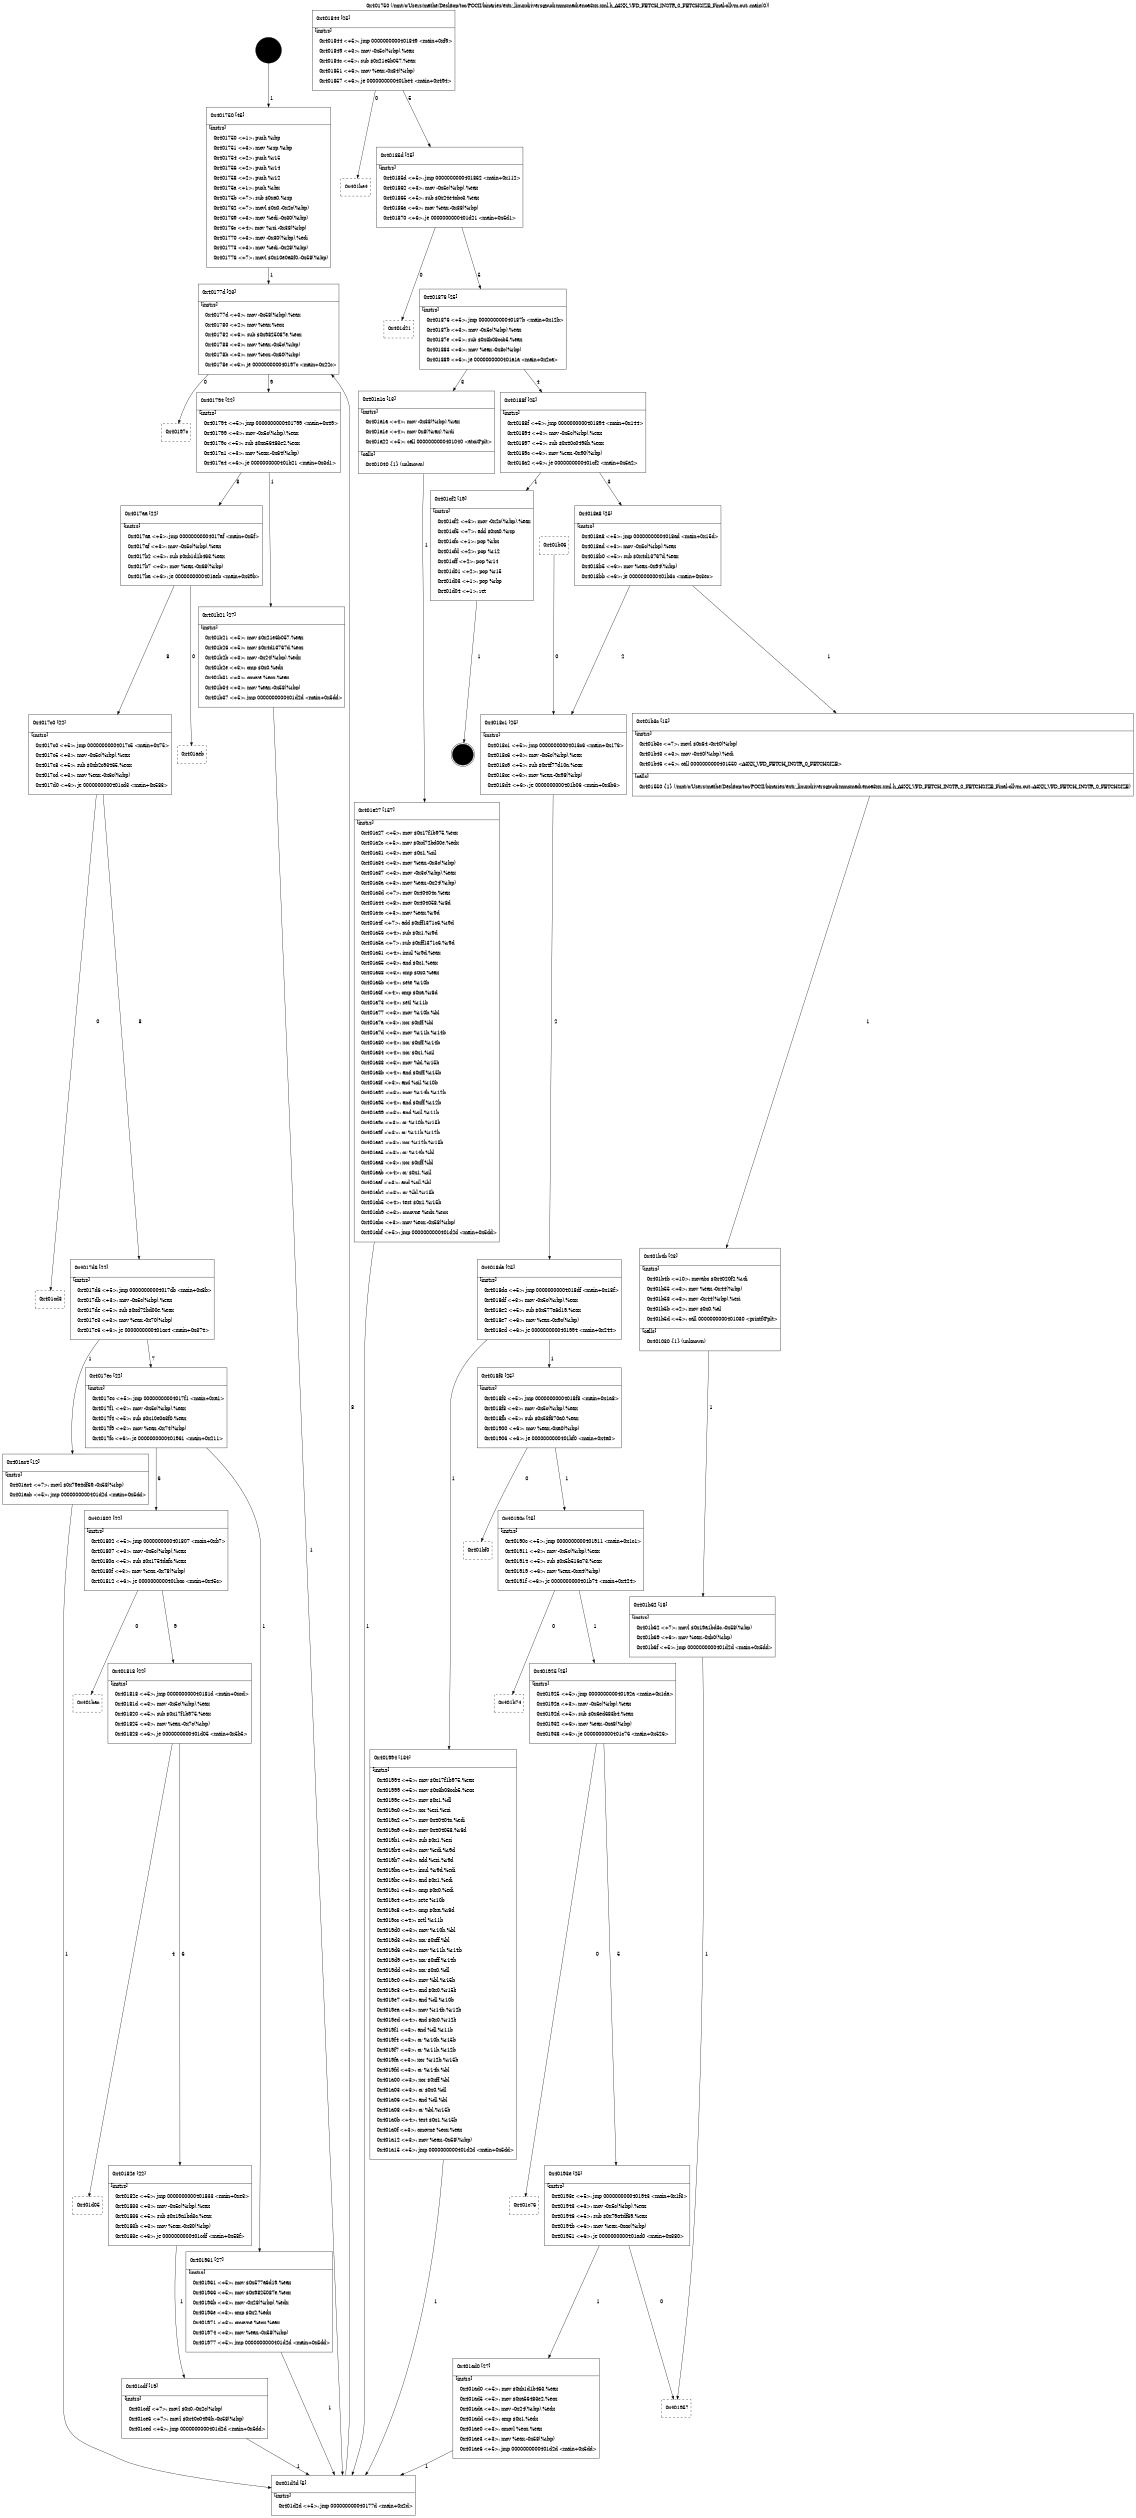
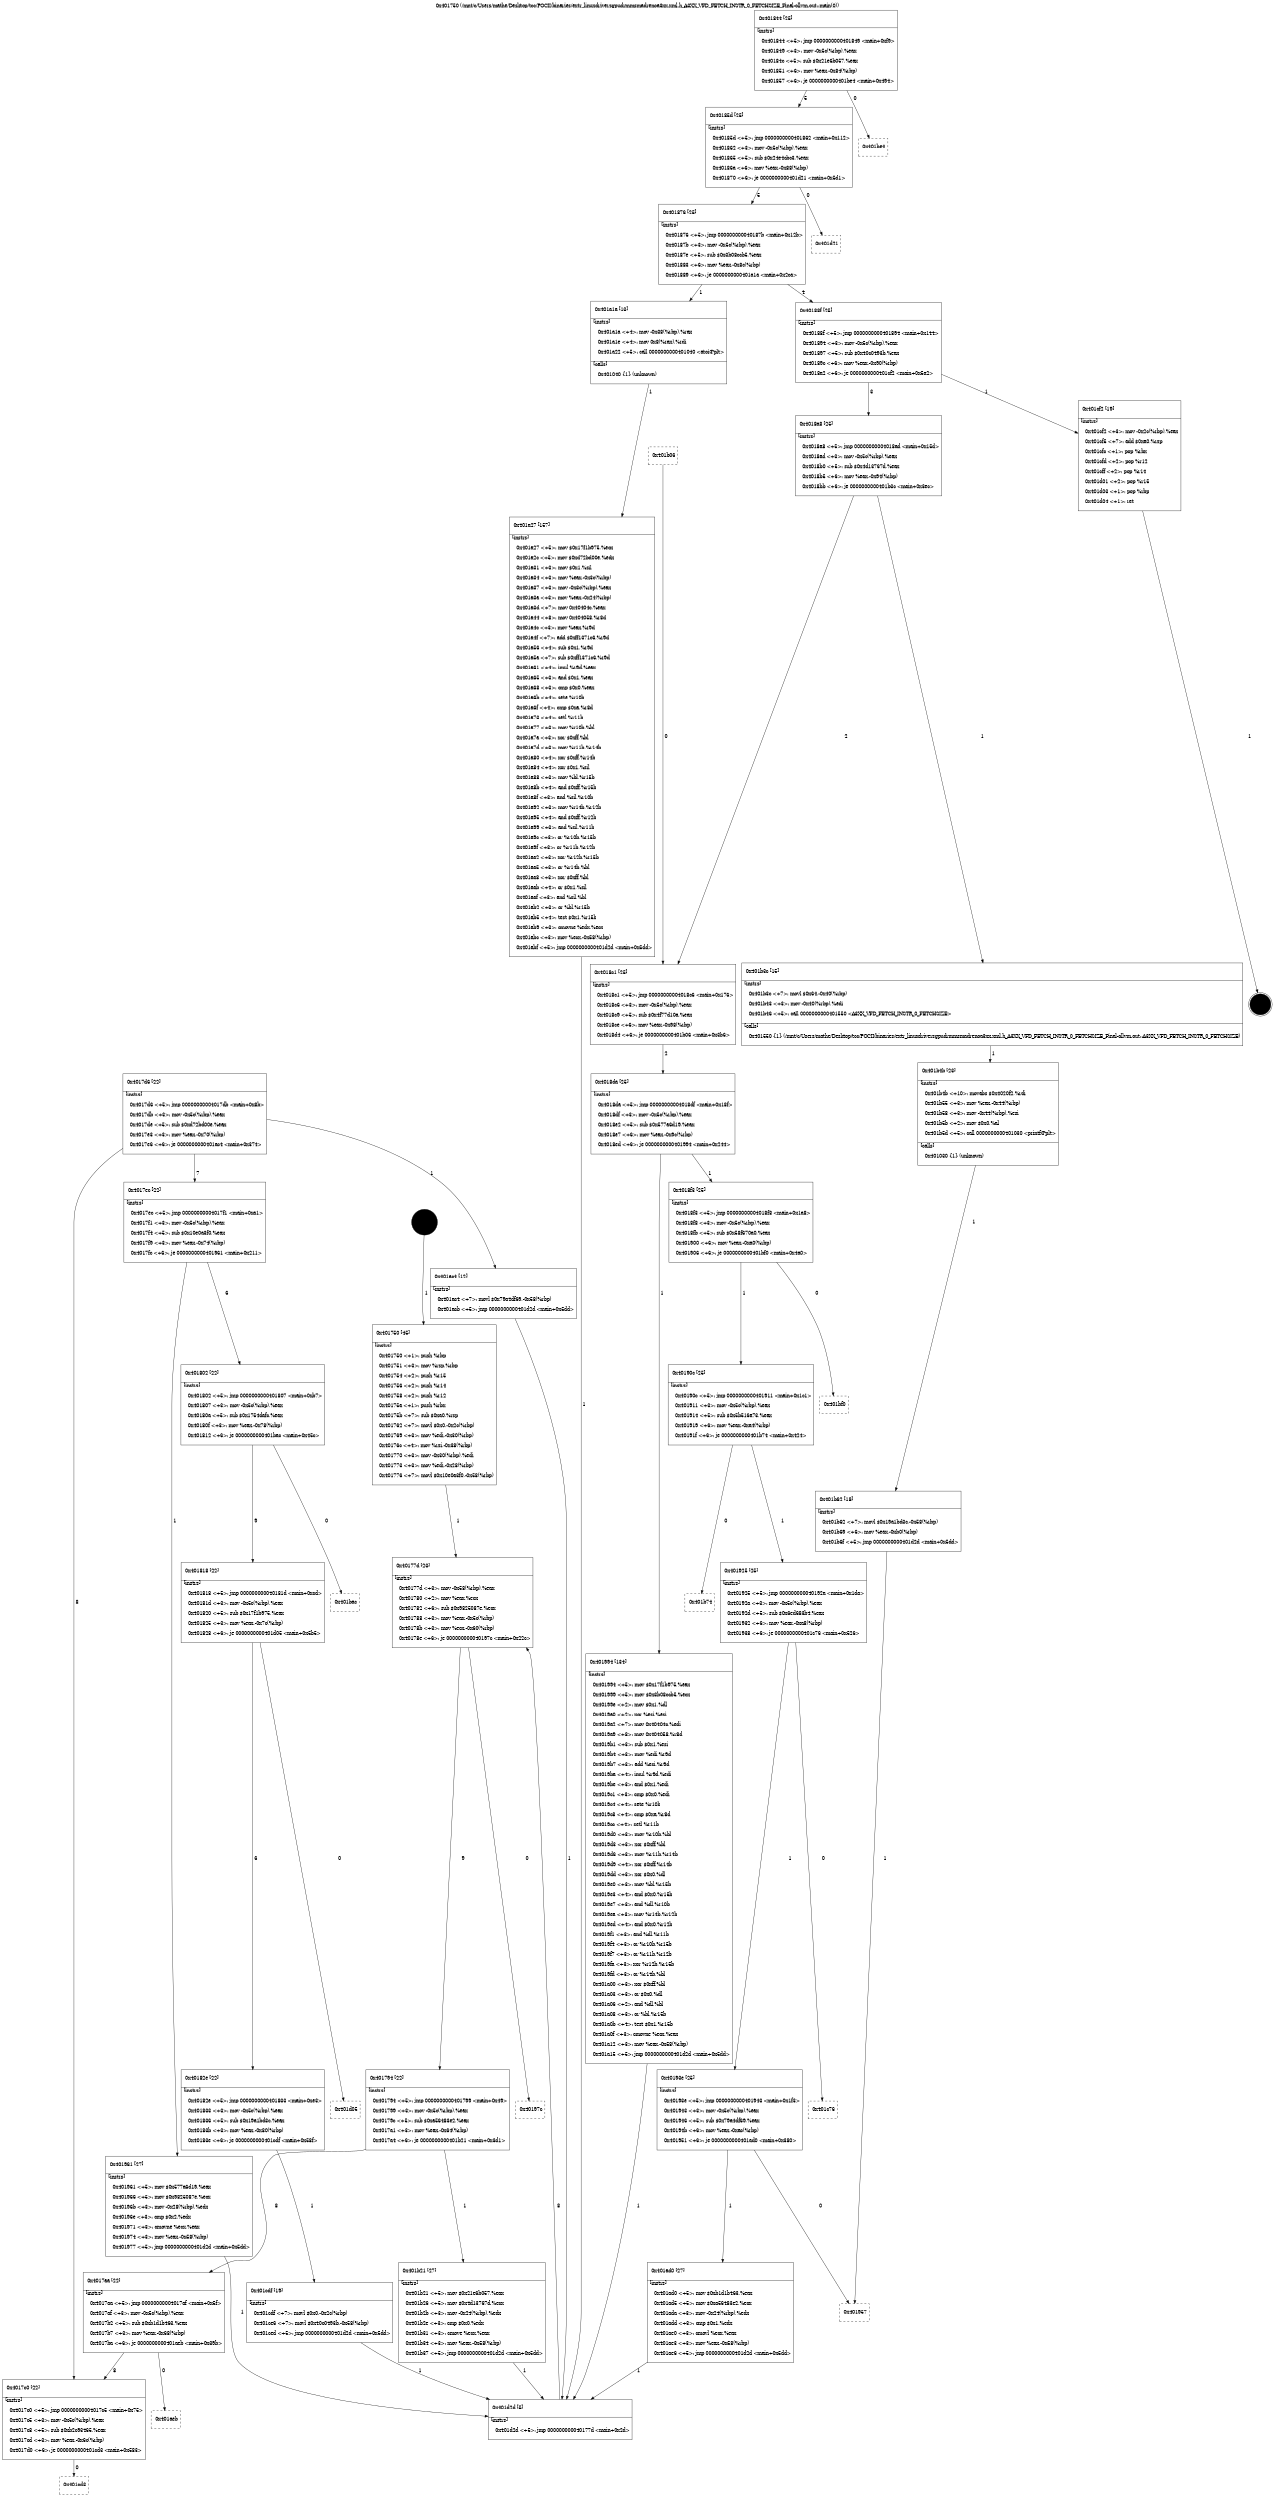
(462, 383) -> (700, 293)
(121, 1025) -> (74, 1753)
(173, 1954) -> (339, 1859)
(618, 1954) -> (789, 1859)
